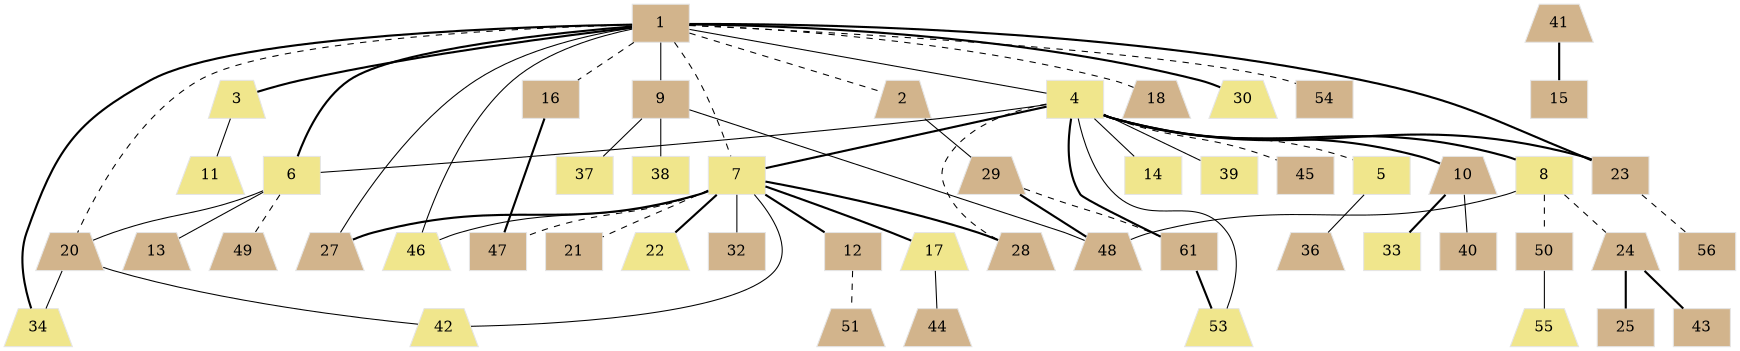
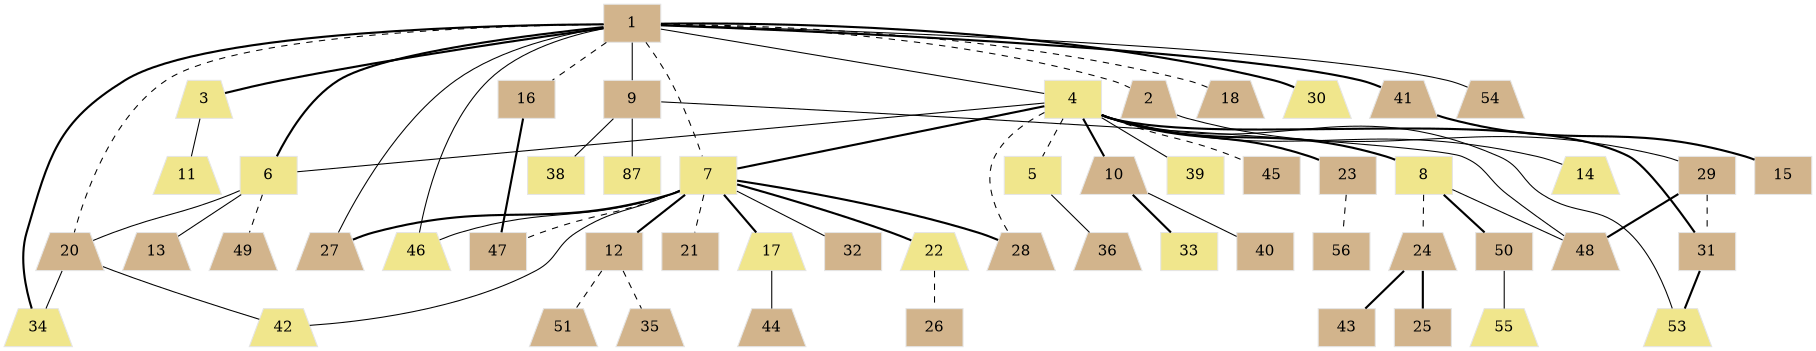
(1149, 47) -> (1203, 58)
(1100, 53) -> (1167, 48)
(1325, 99) -> (1491, 99)
(585, 175) -> (632, 175)
(992, 175) -> (1707, 175)
(1153, 175) -> (1586, 175)
(1544, 214) -> (1464, 214)
(1189, 252) -> (1707, 252)
none -> (650, 328)
none -> (935, 328)
